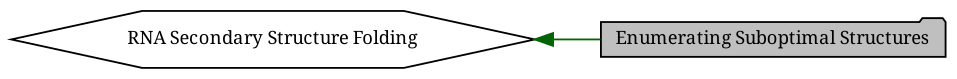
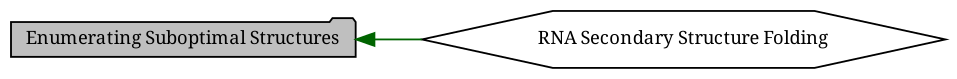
(577, 39) -> (398, 39)
